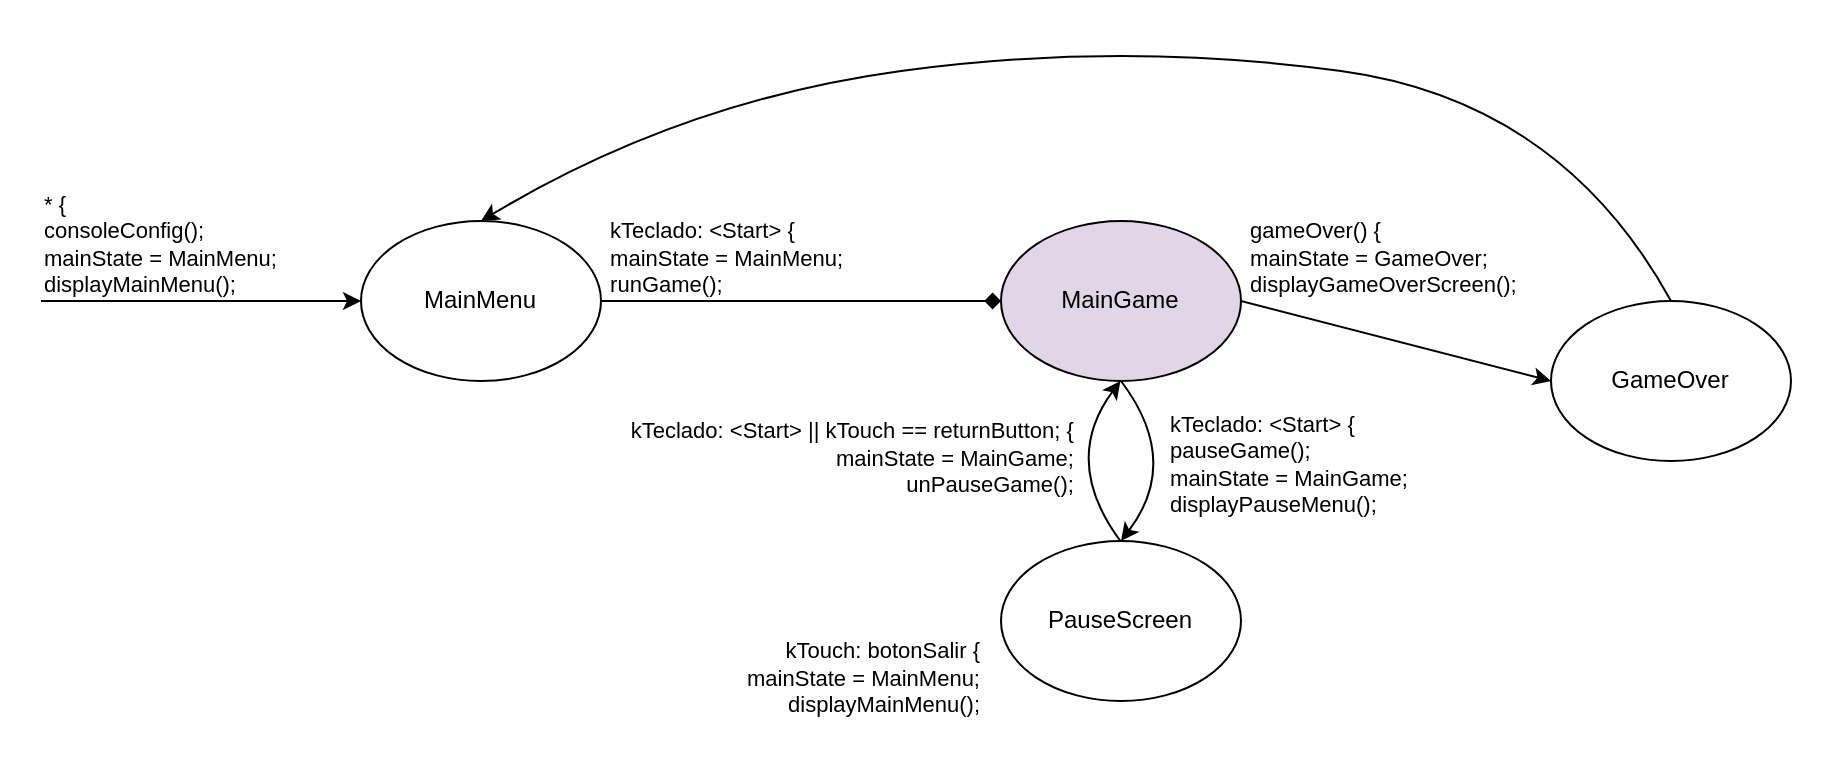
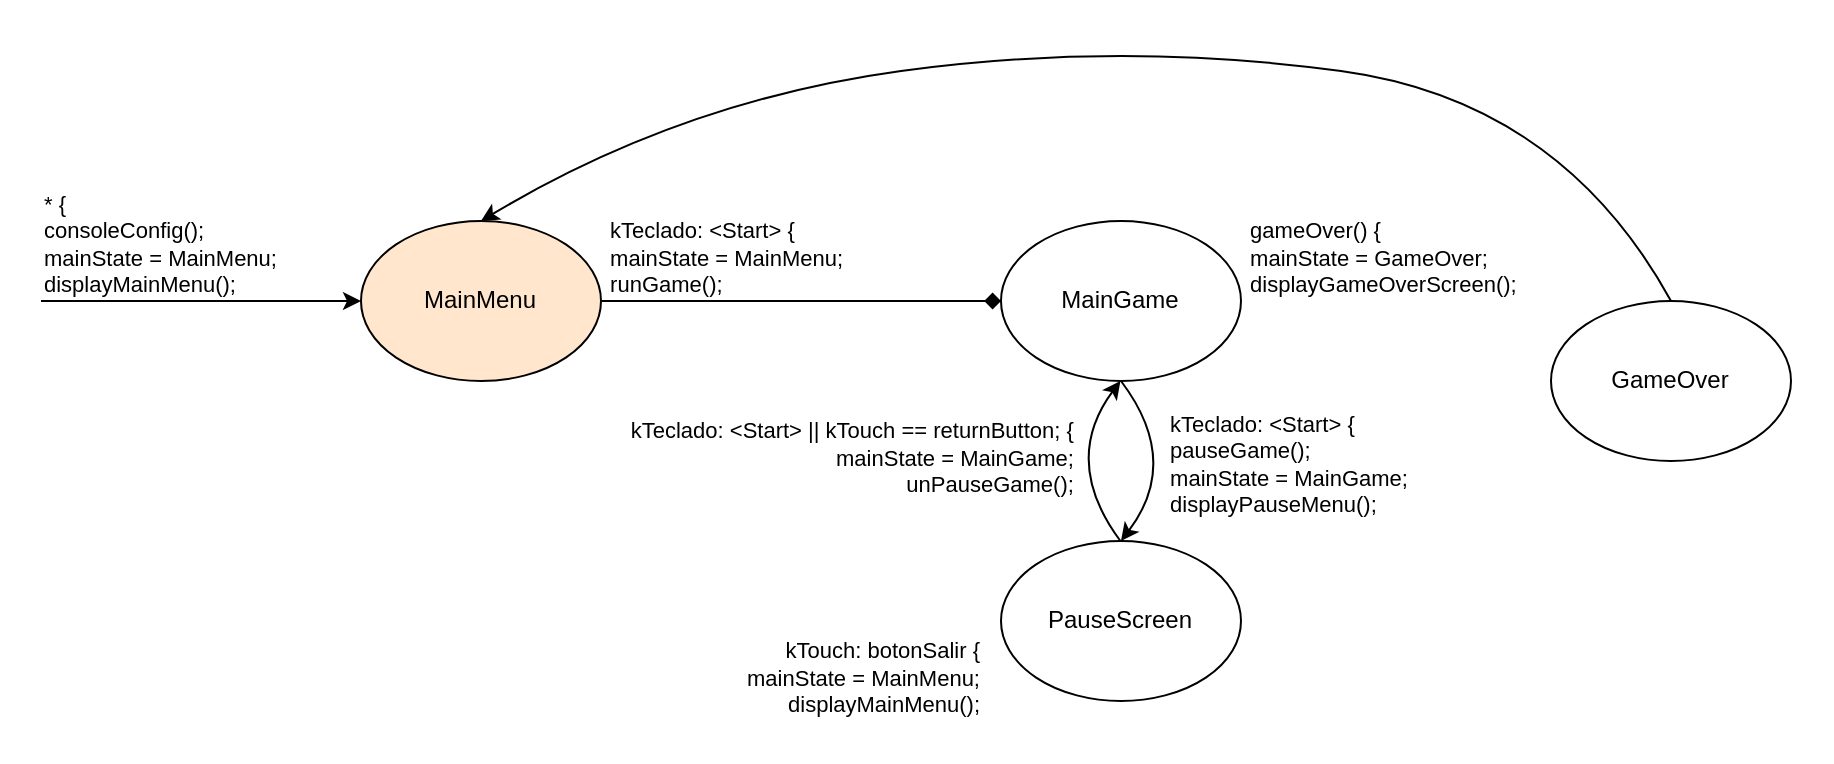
(481, 301) -> (481, 301)
(1121, 301) -> (1121, 301)
(1389, 339) -> none
